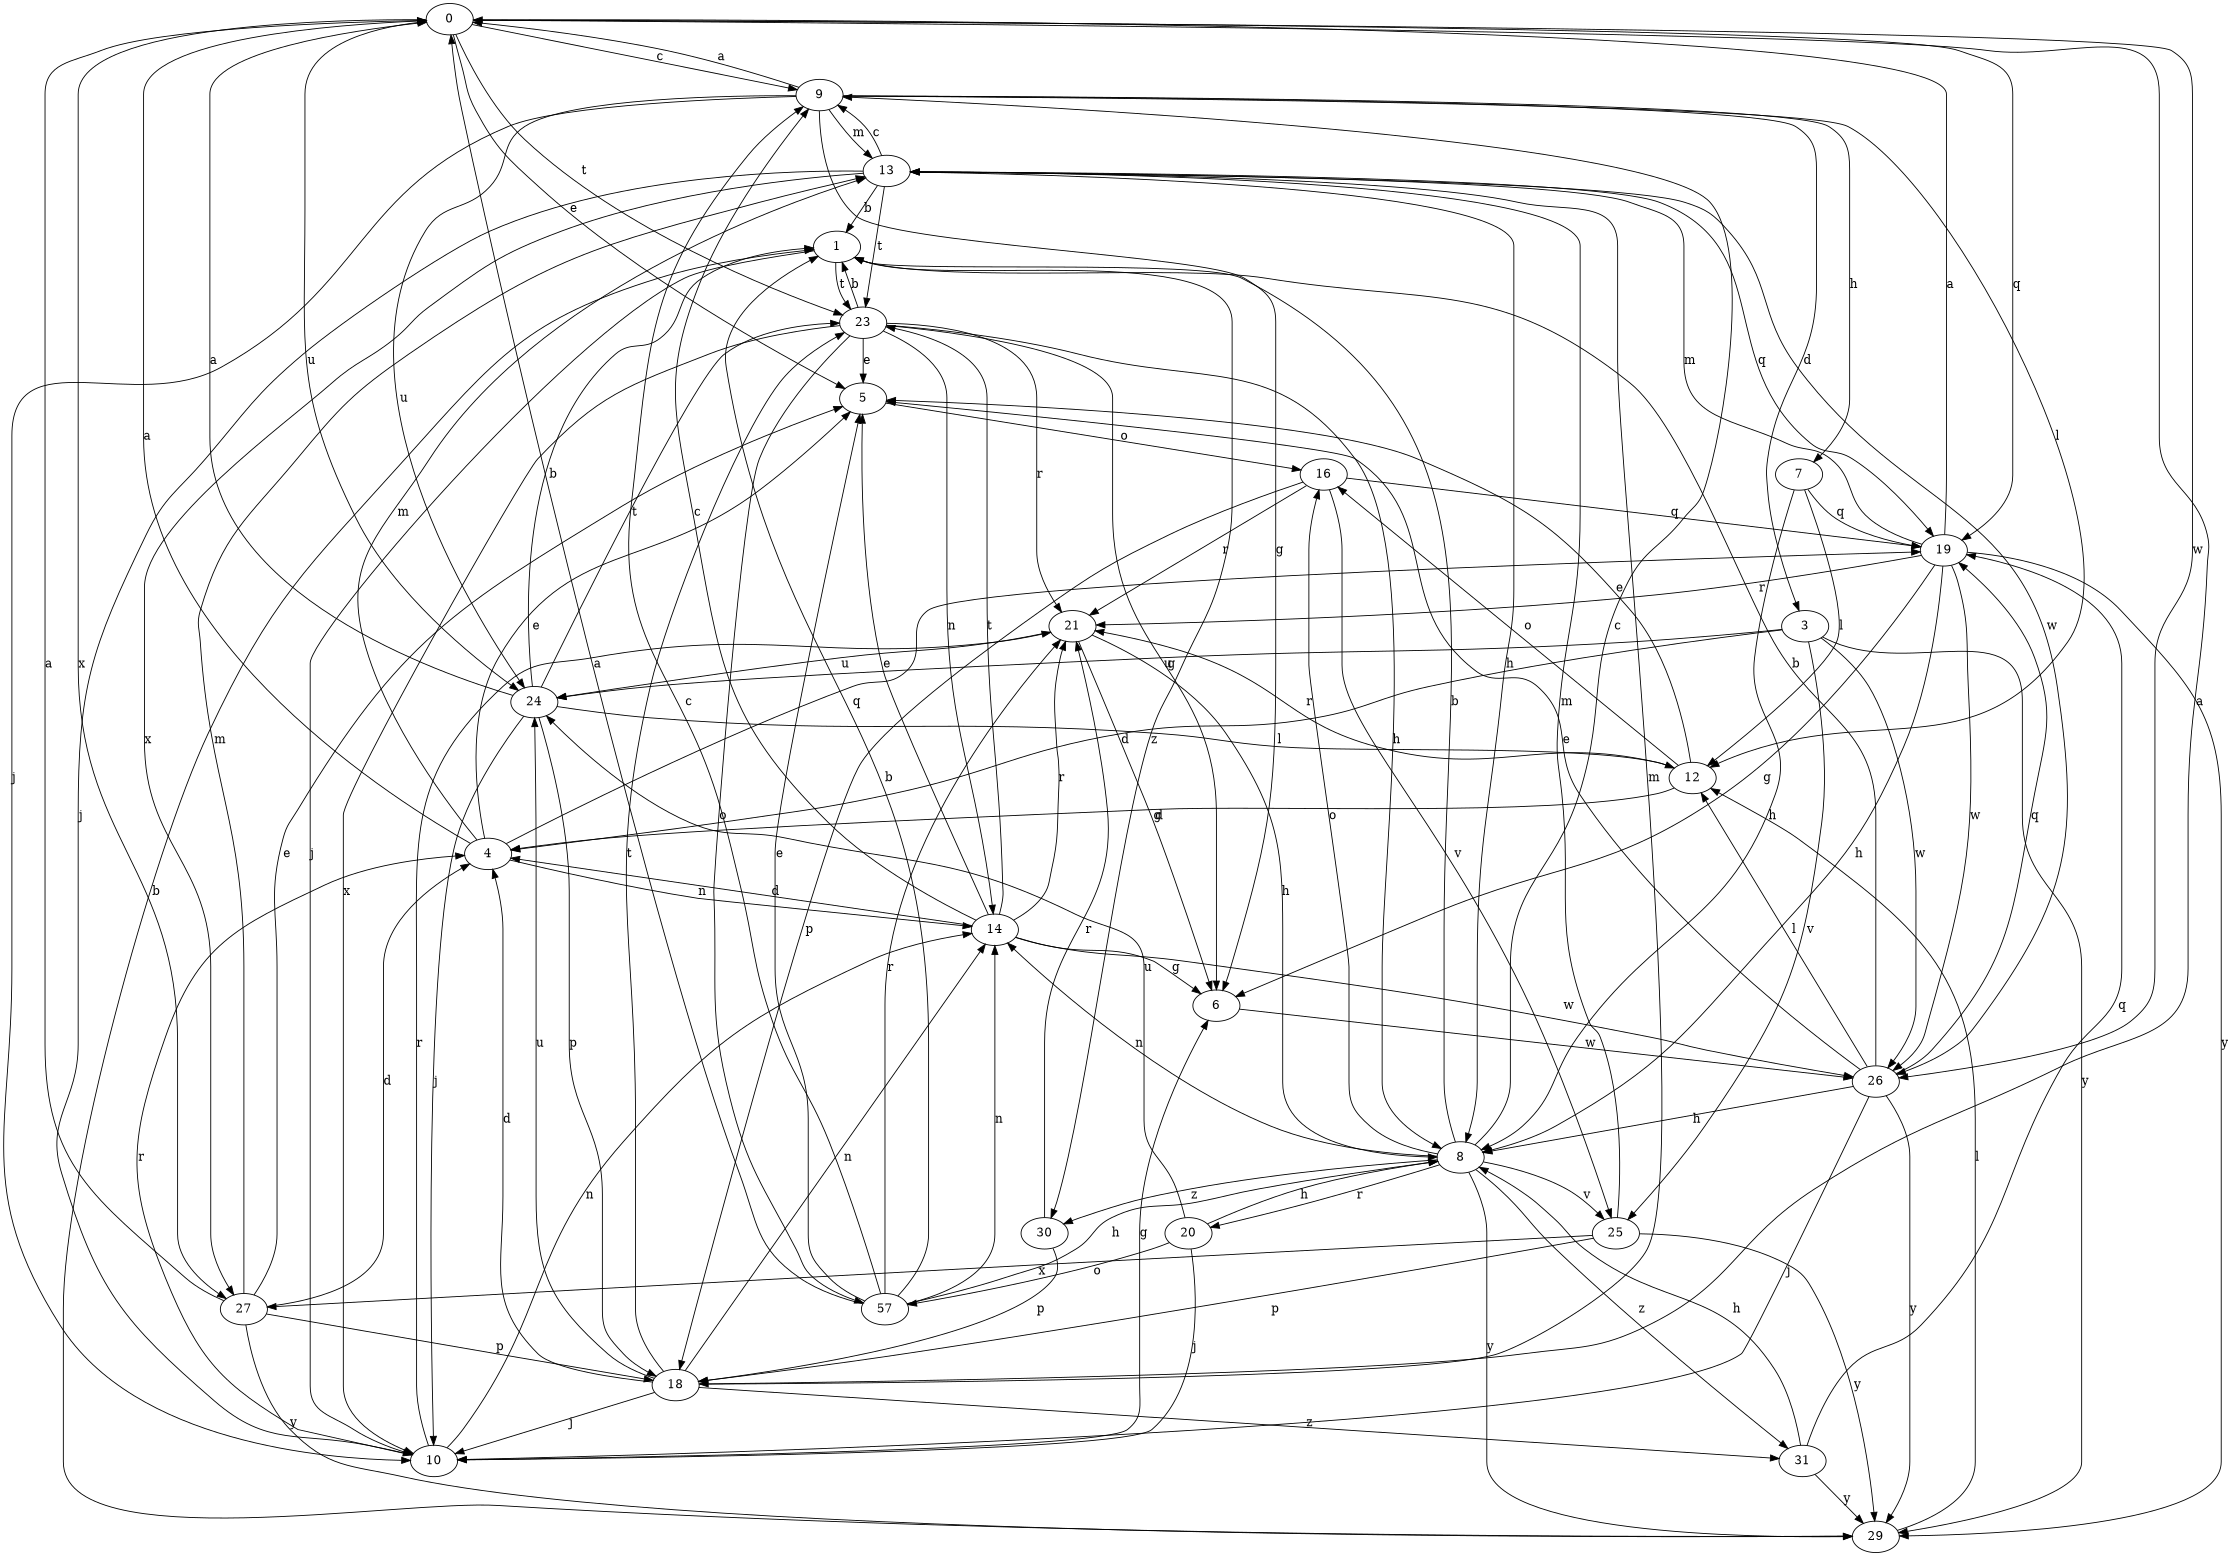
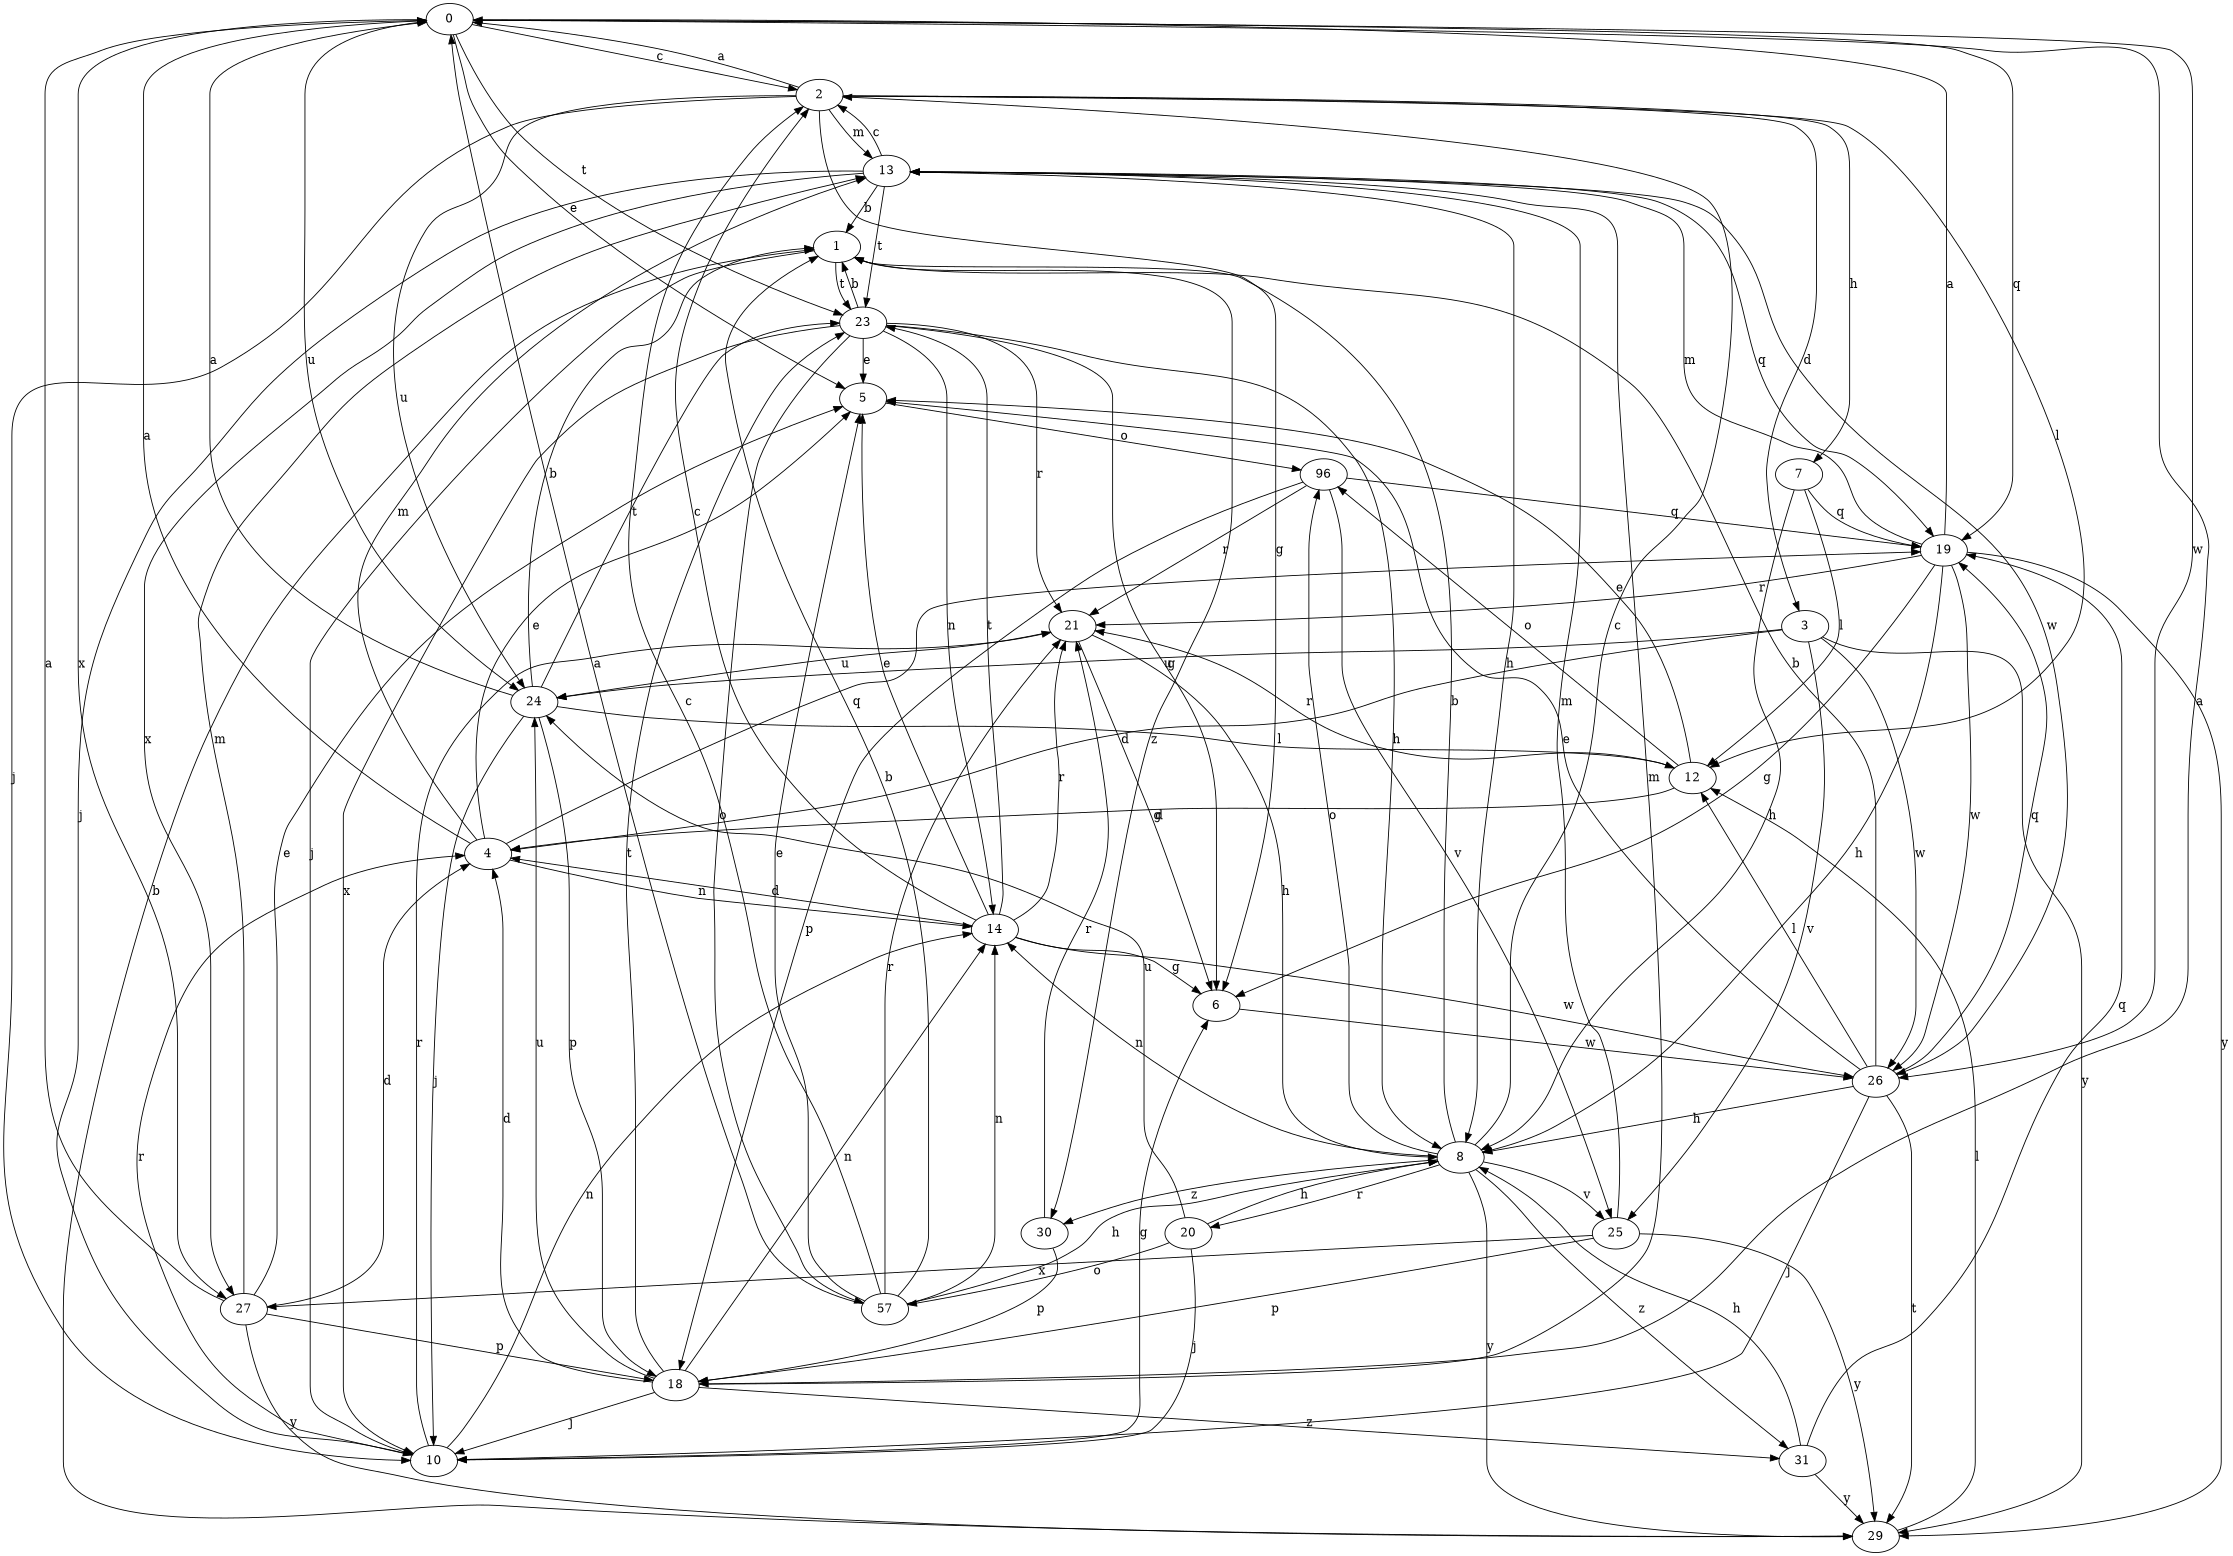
(820, 95) -> (820, 95)
(1324, 474) -> (1324, 474)
(1914, 1309) -> (1915, 1309)
